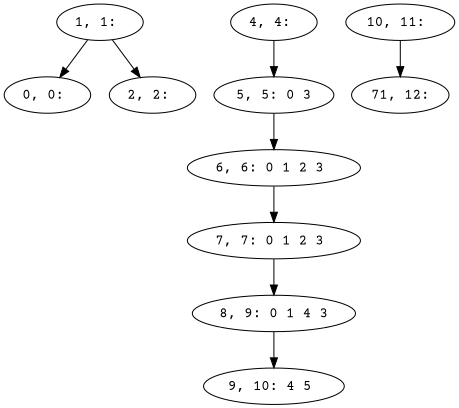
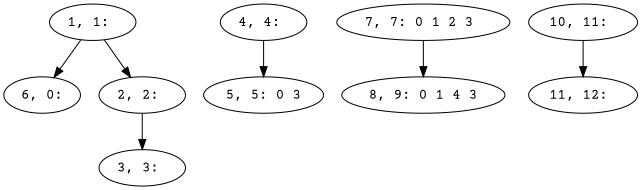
(47, 95) -> (42, 95)
(400, 95) -> (583, 95)
none -> (142, 168)
(274, 168) -> none
(274, 386) -> none
